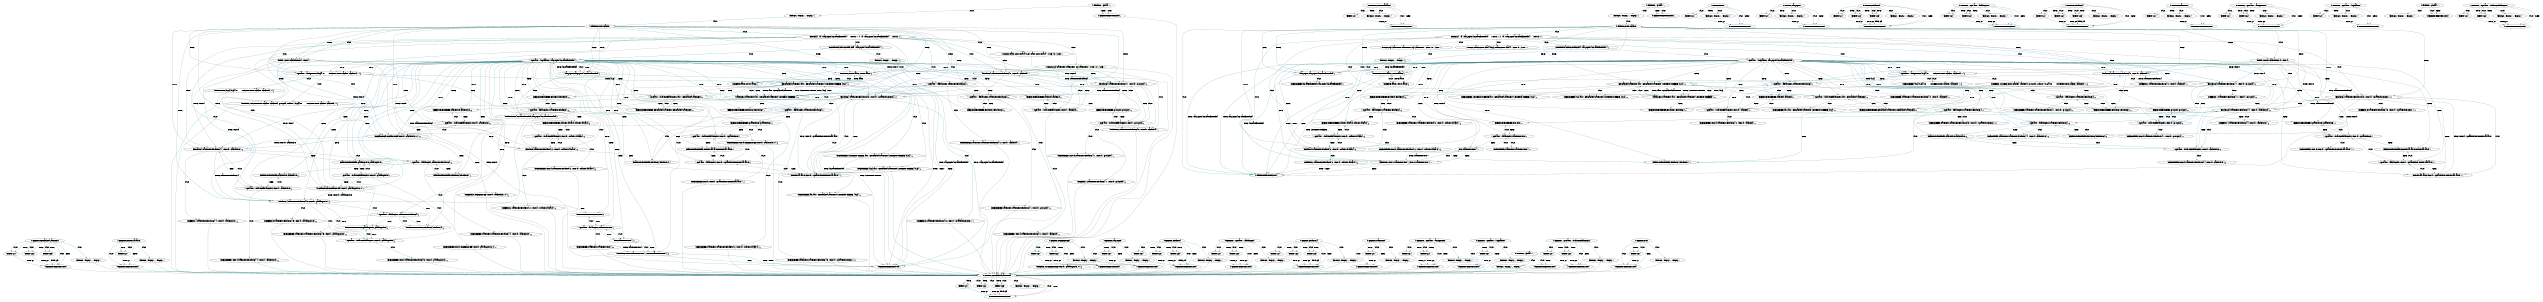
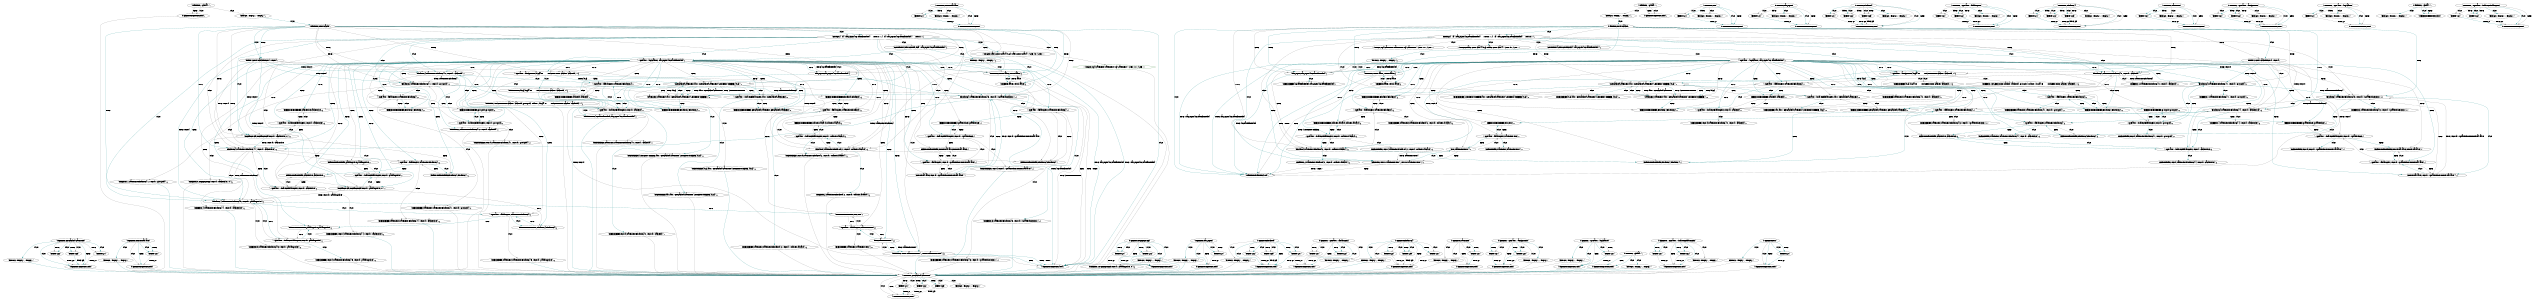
(752, 143) -> none
(478, 162) -> (212, 156)
(470, 247) -> none
